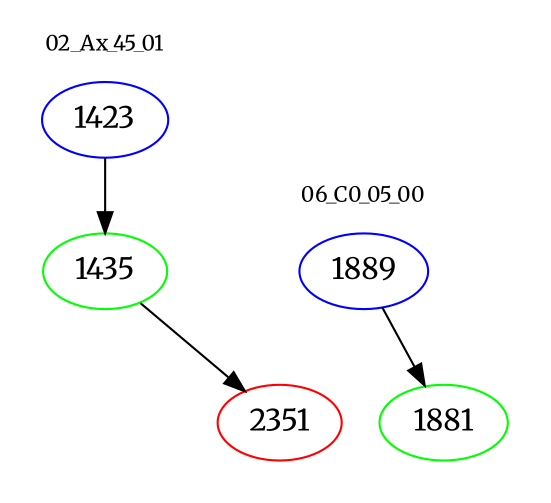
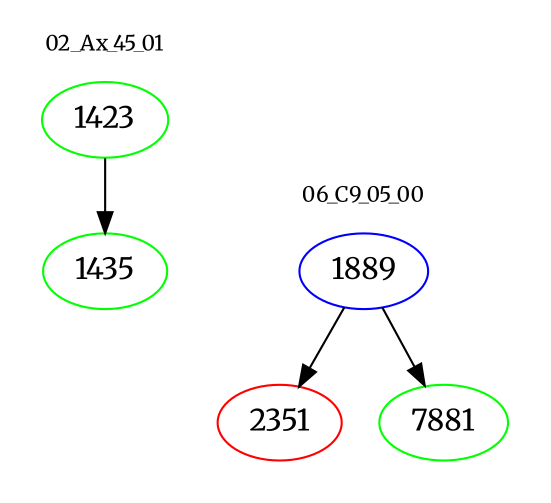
(105, 120) -> (105, 120)
(364, 197) -> (364, 197)
(184, 340) -> (327, 338)
(444, 423) -> (444, 423)
